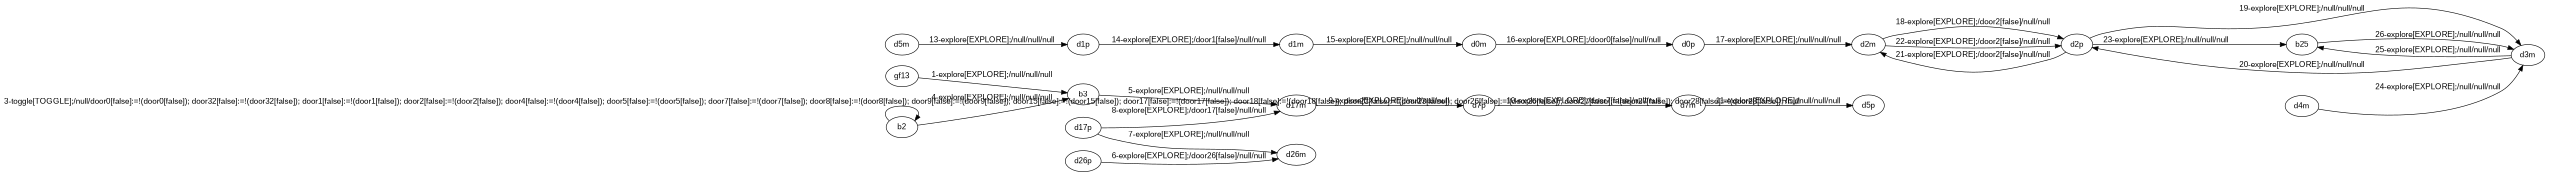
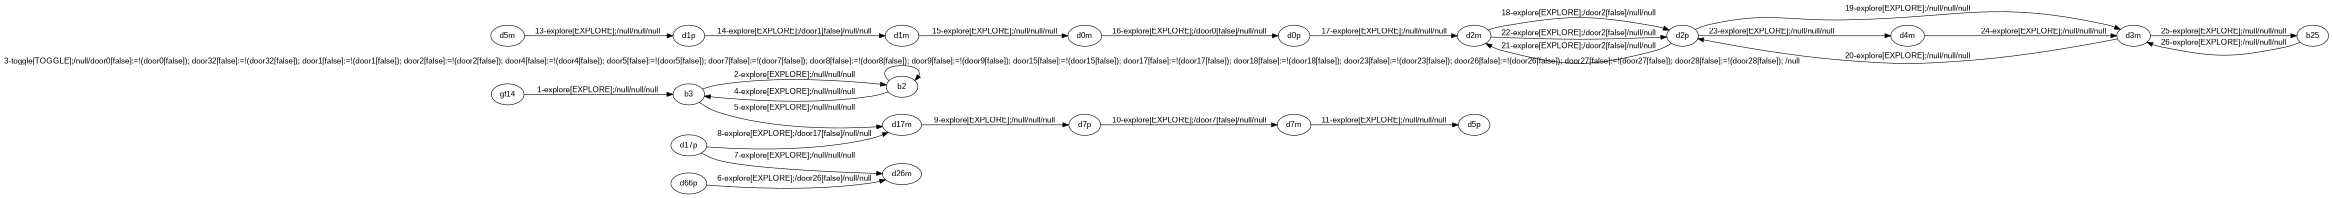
(2187, 45) -> (1792, 36)
(902, 76) -> (508, 94)
none -> (791, 80)
(1083, 161) -> (689, 183)
